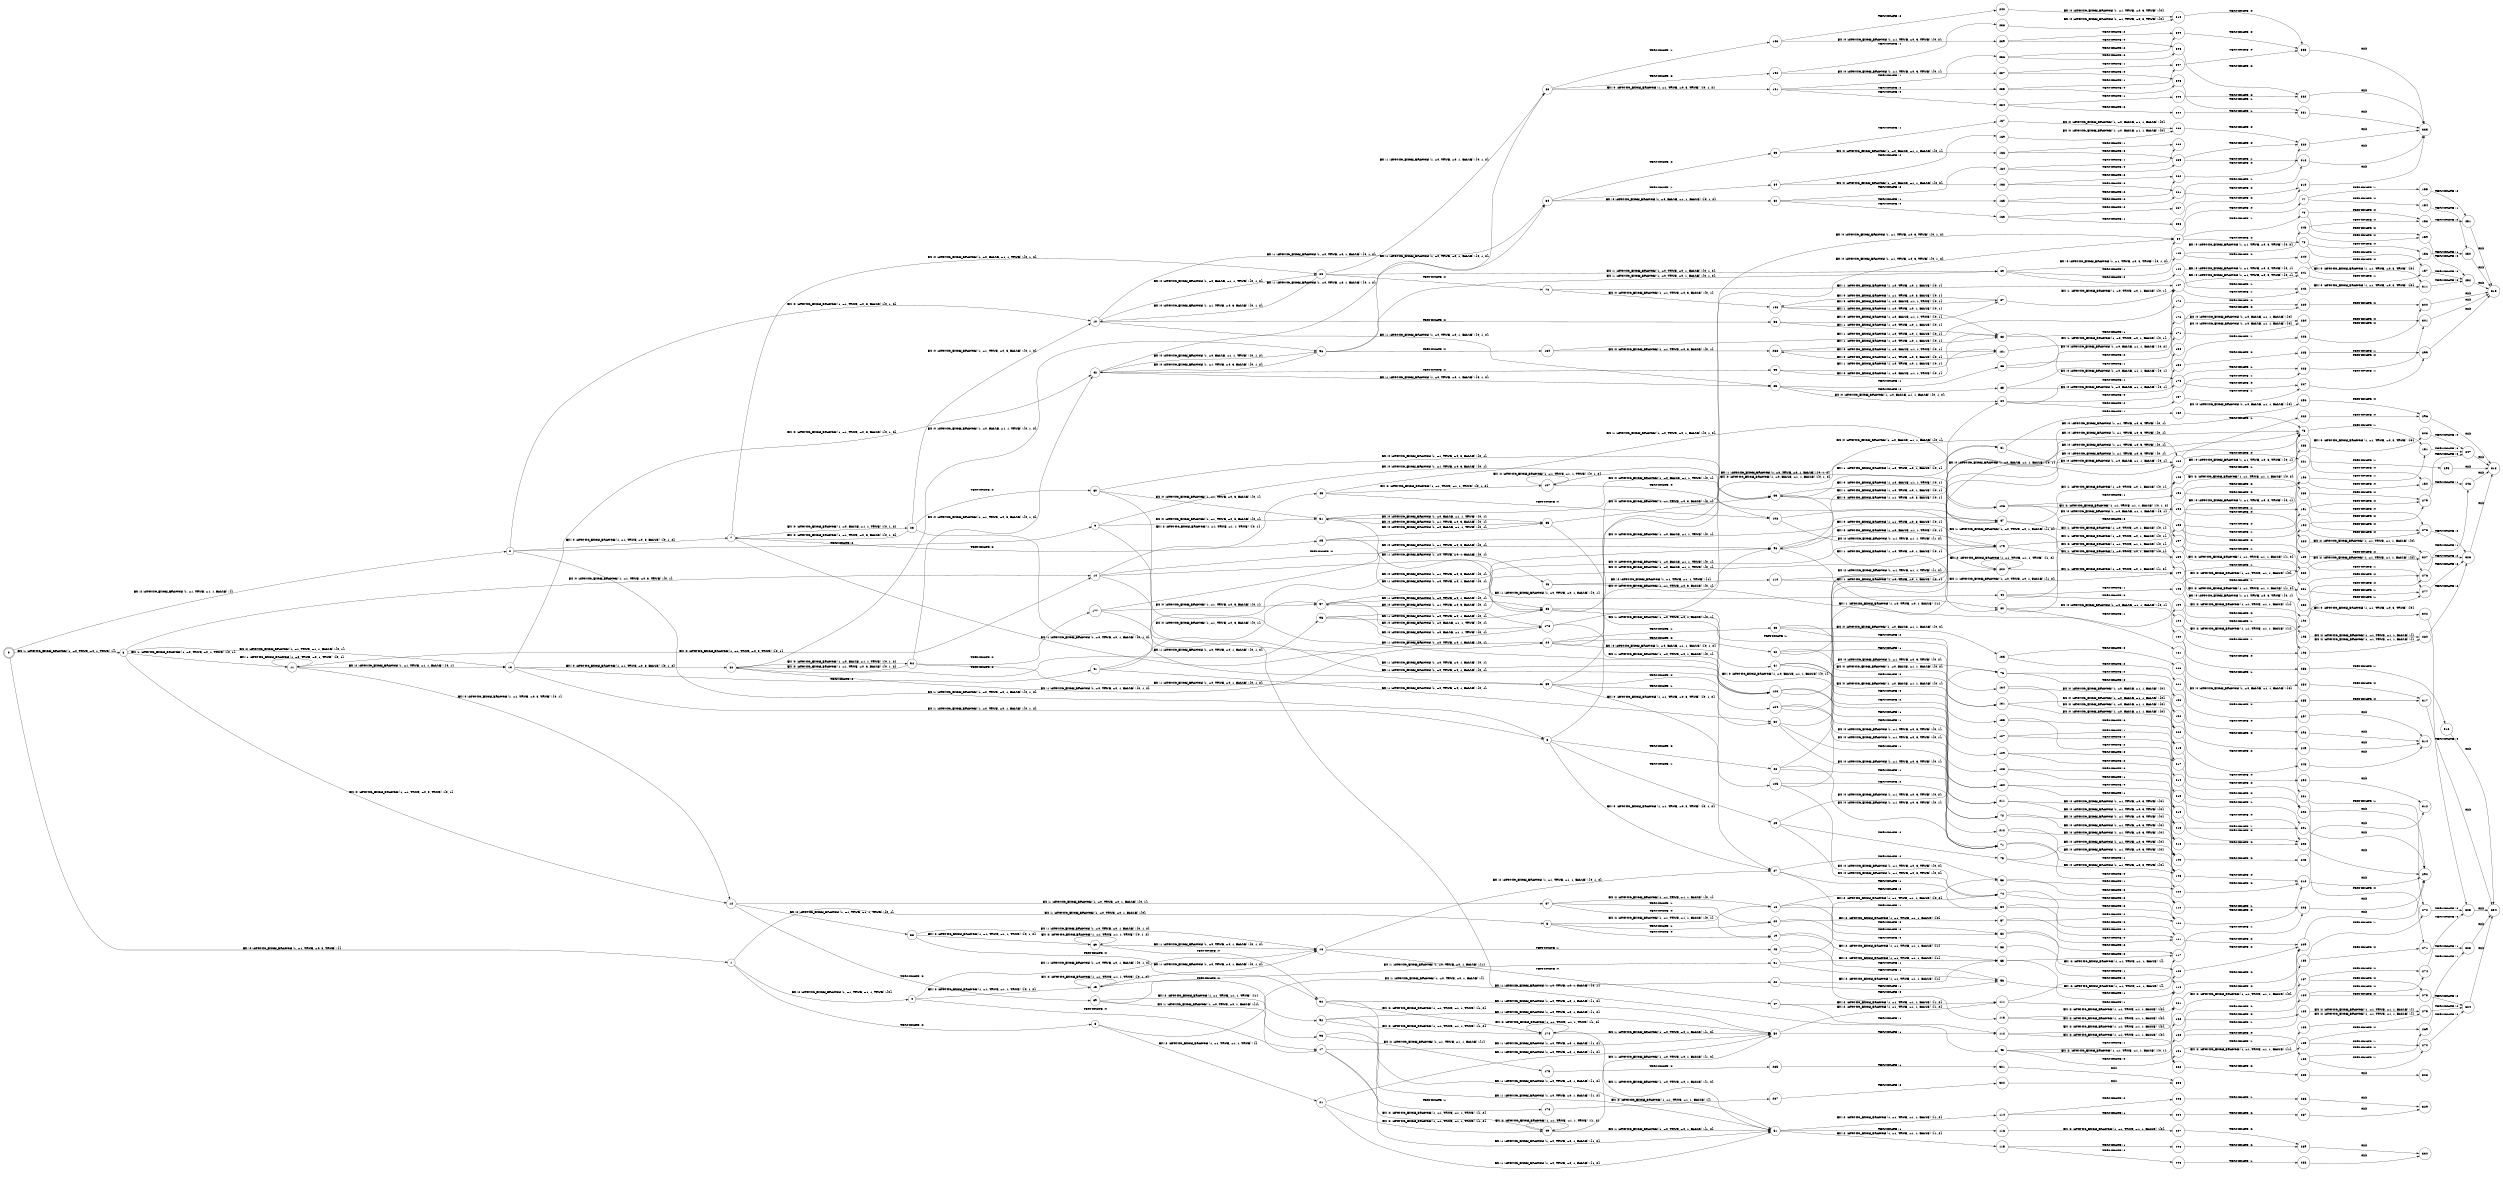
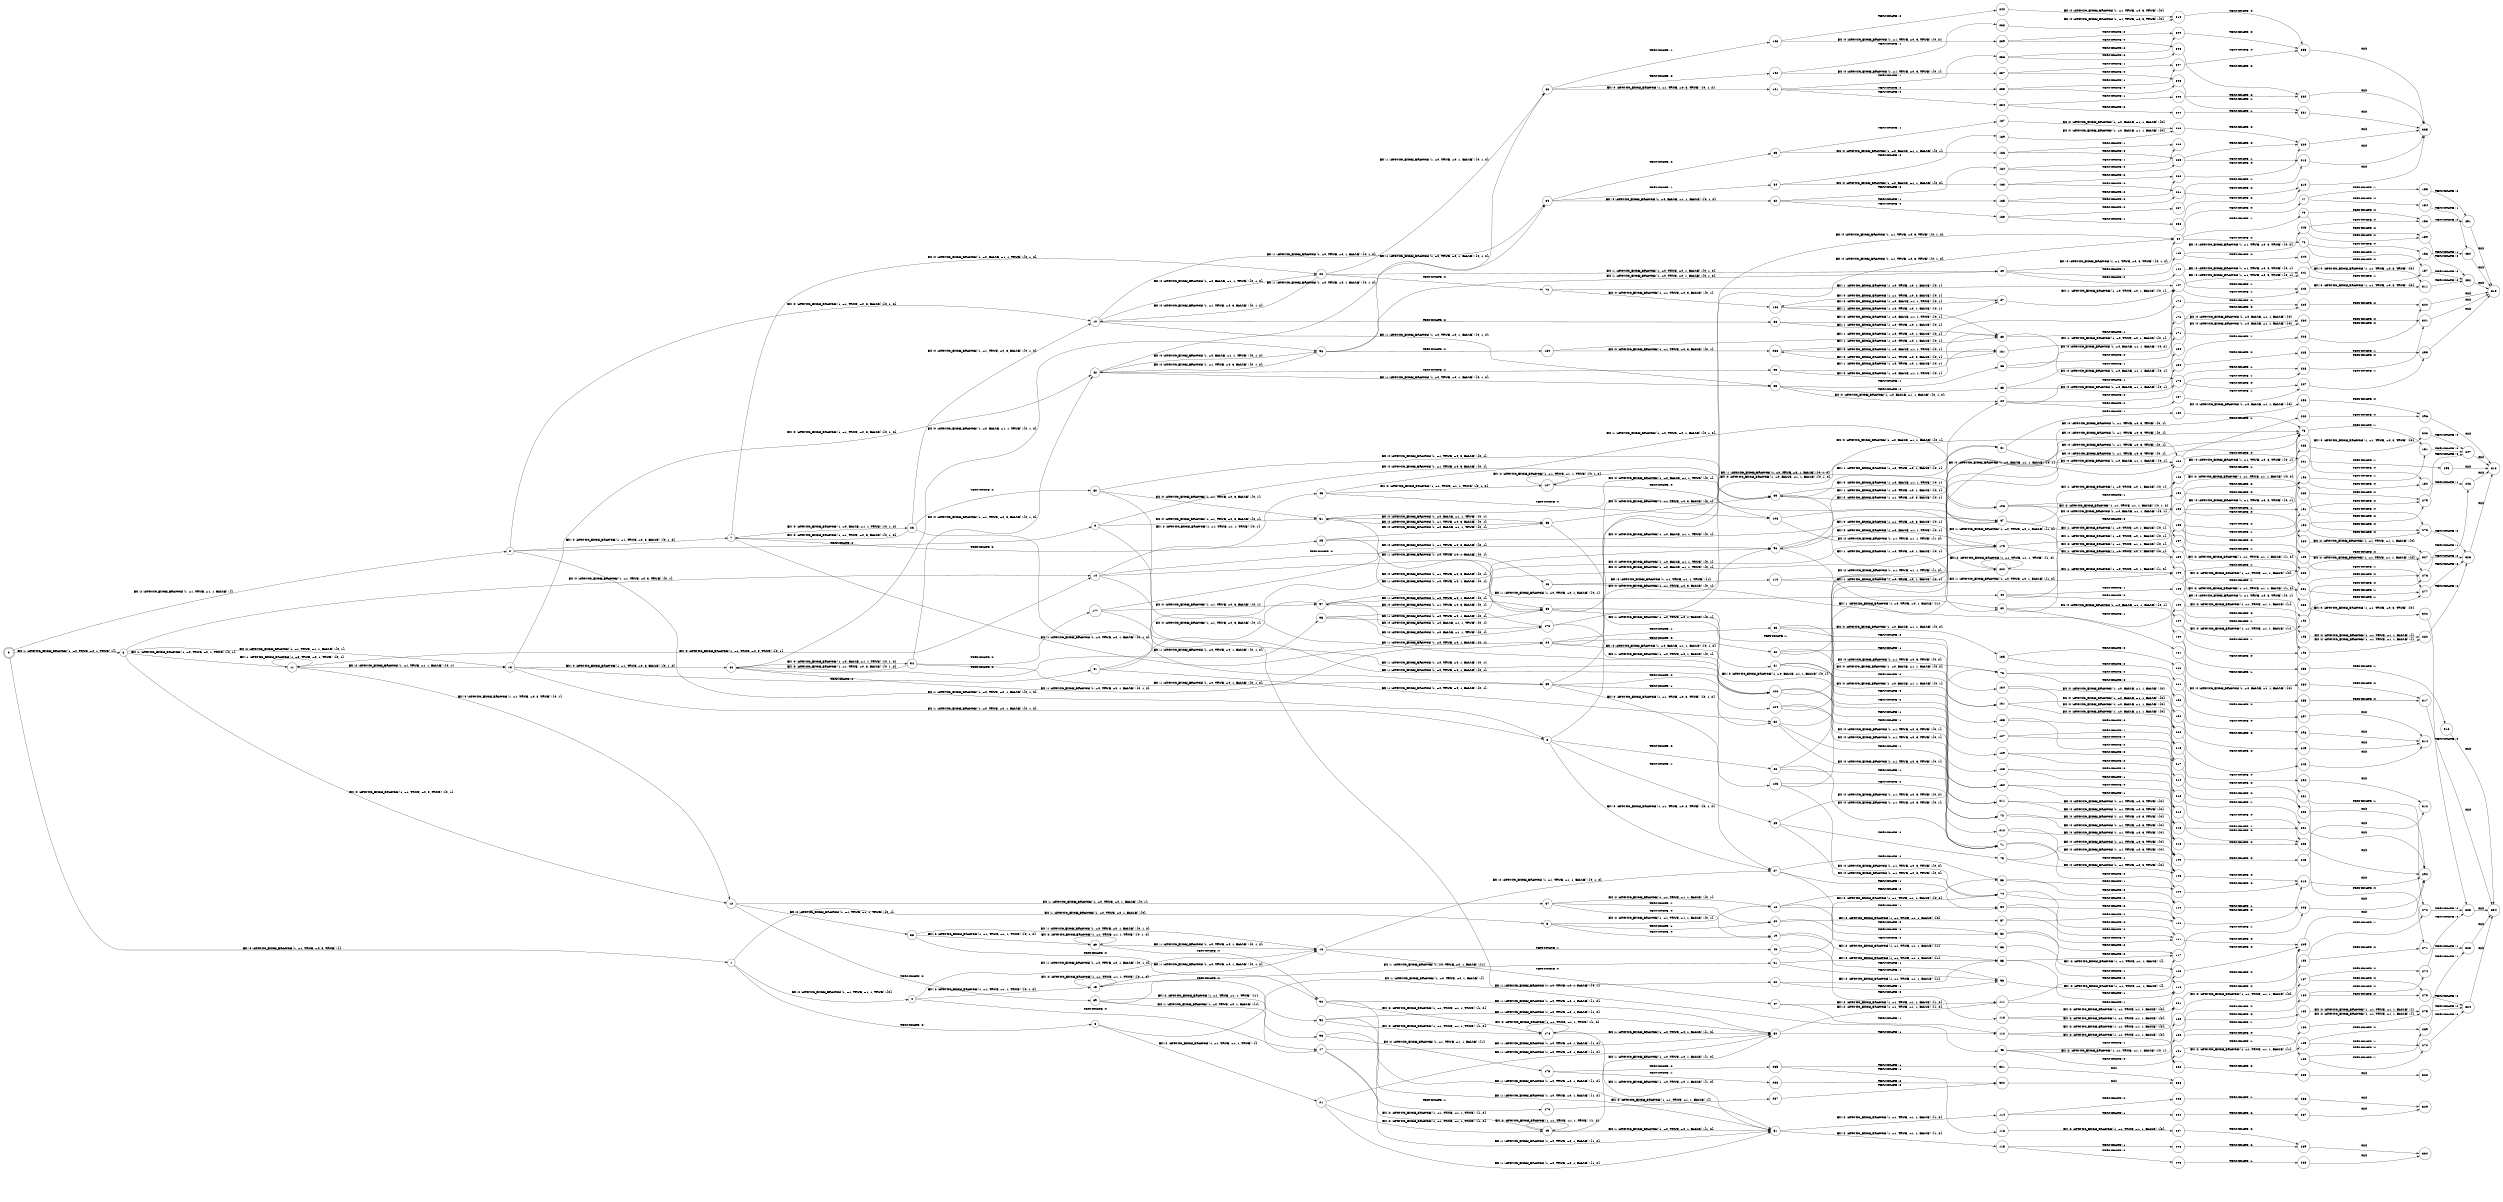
none -> (1775, 1083)
(1887, 1131) -> (1909, 1077)
